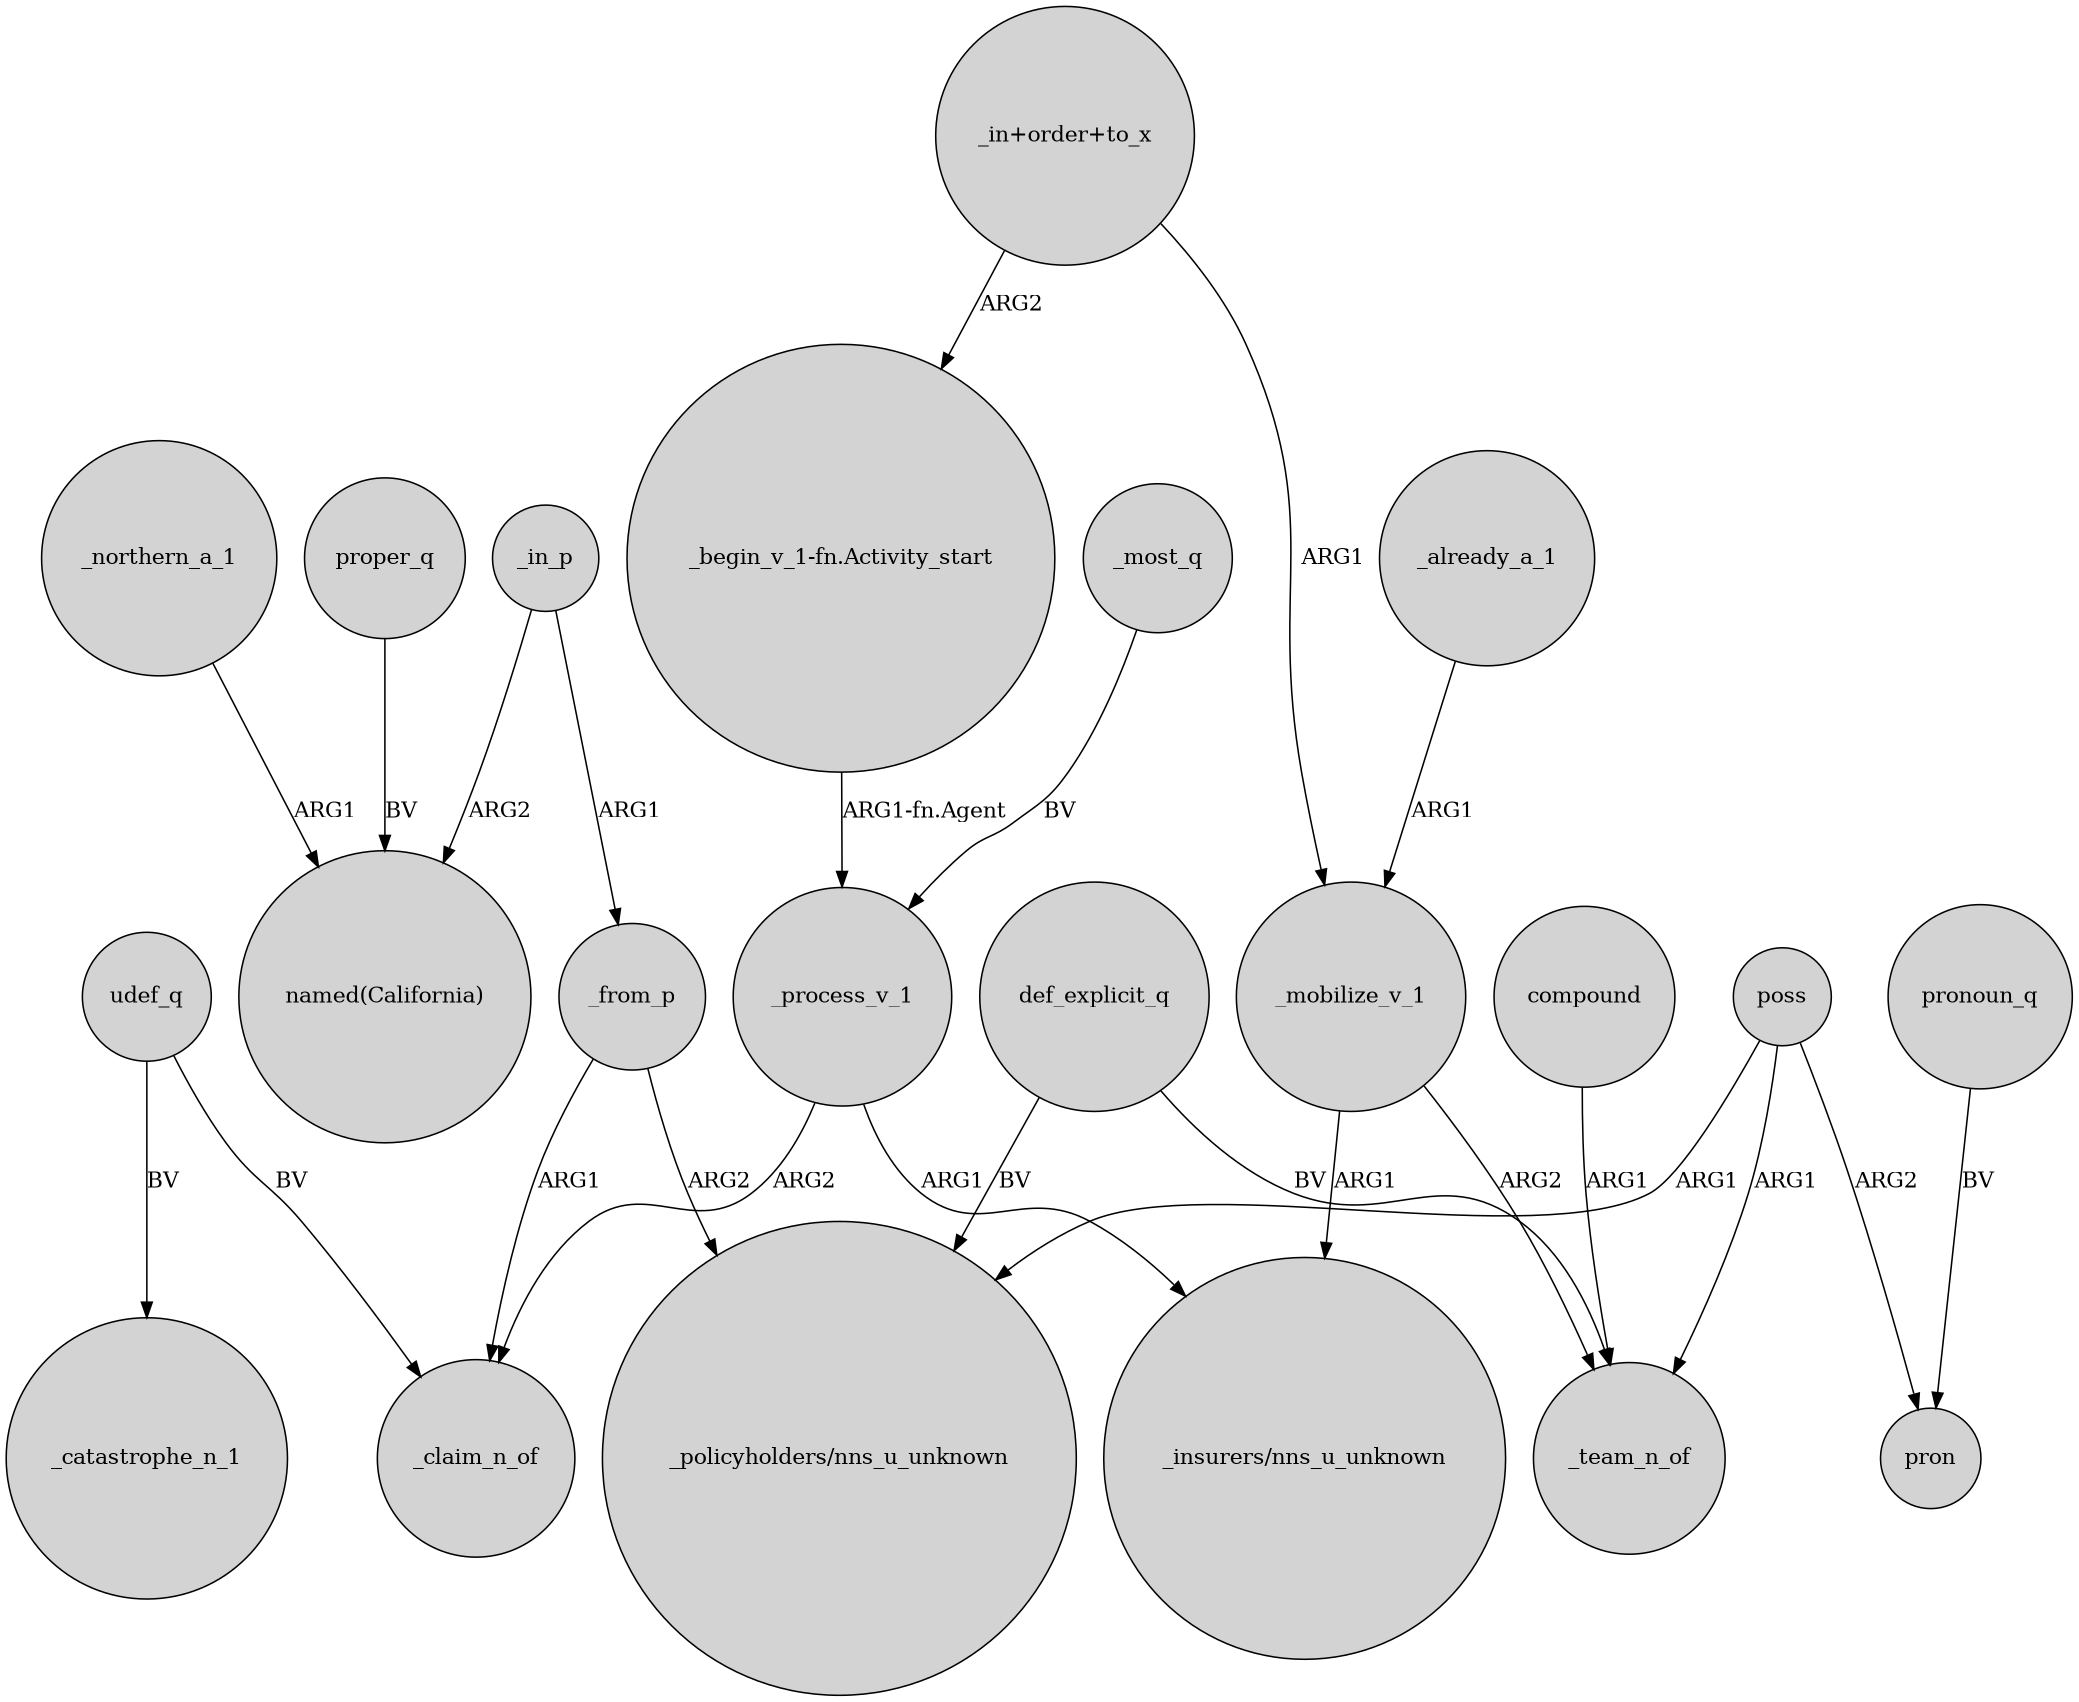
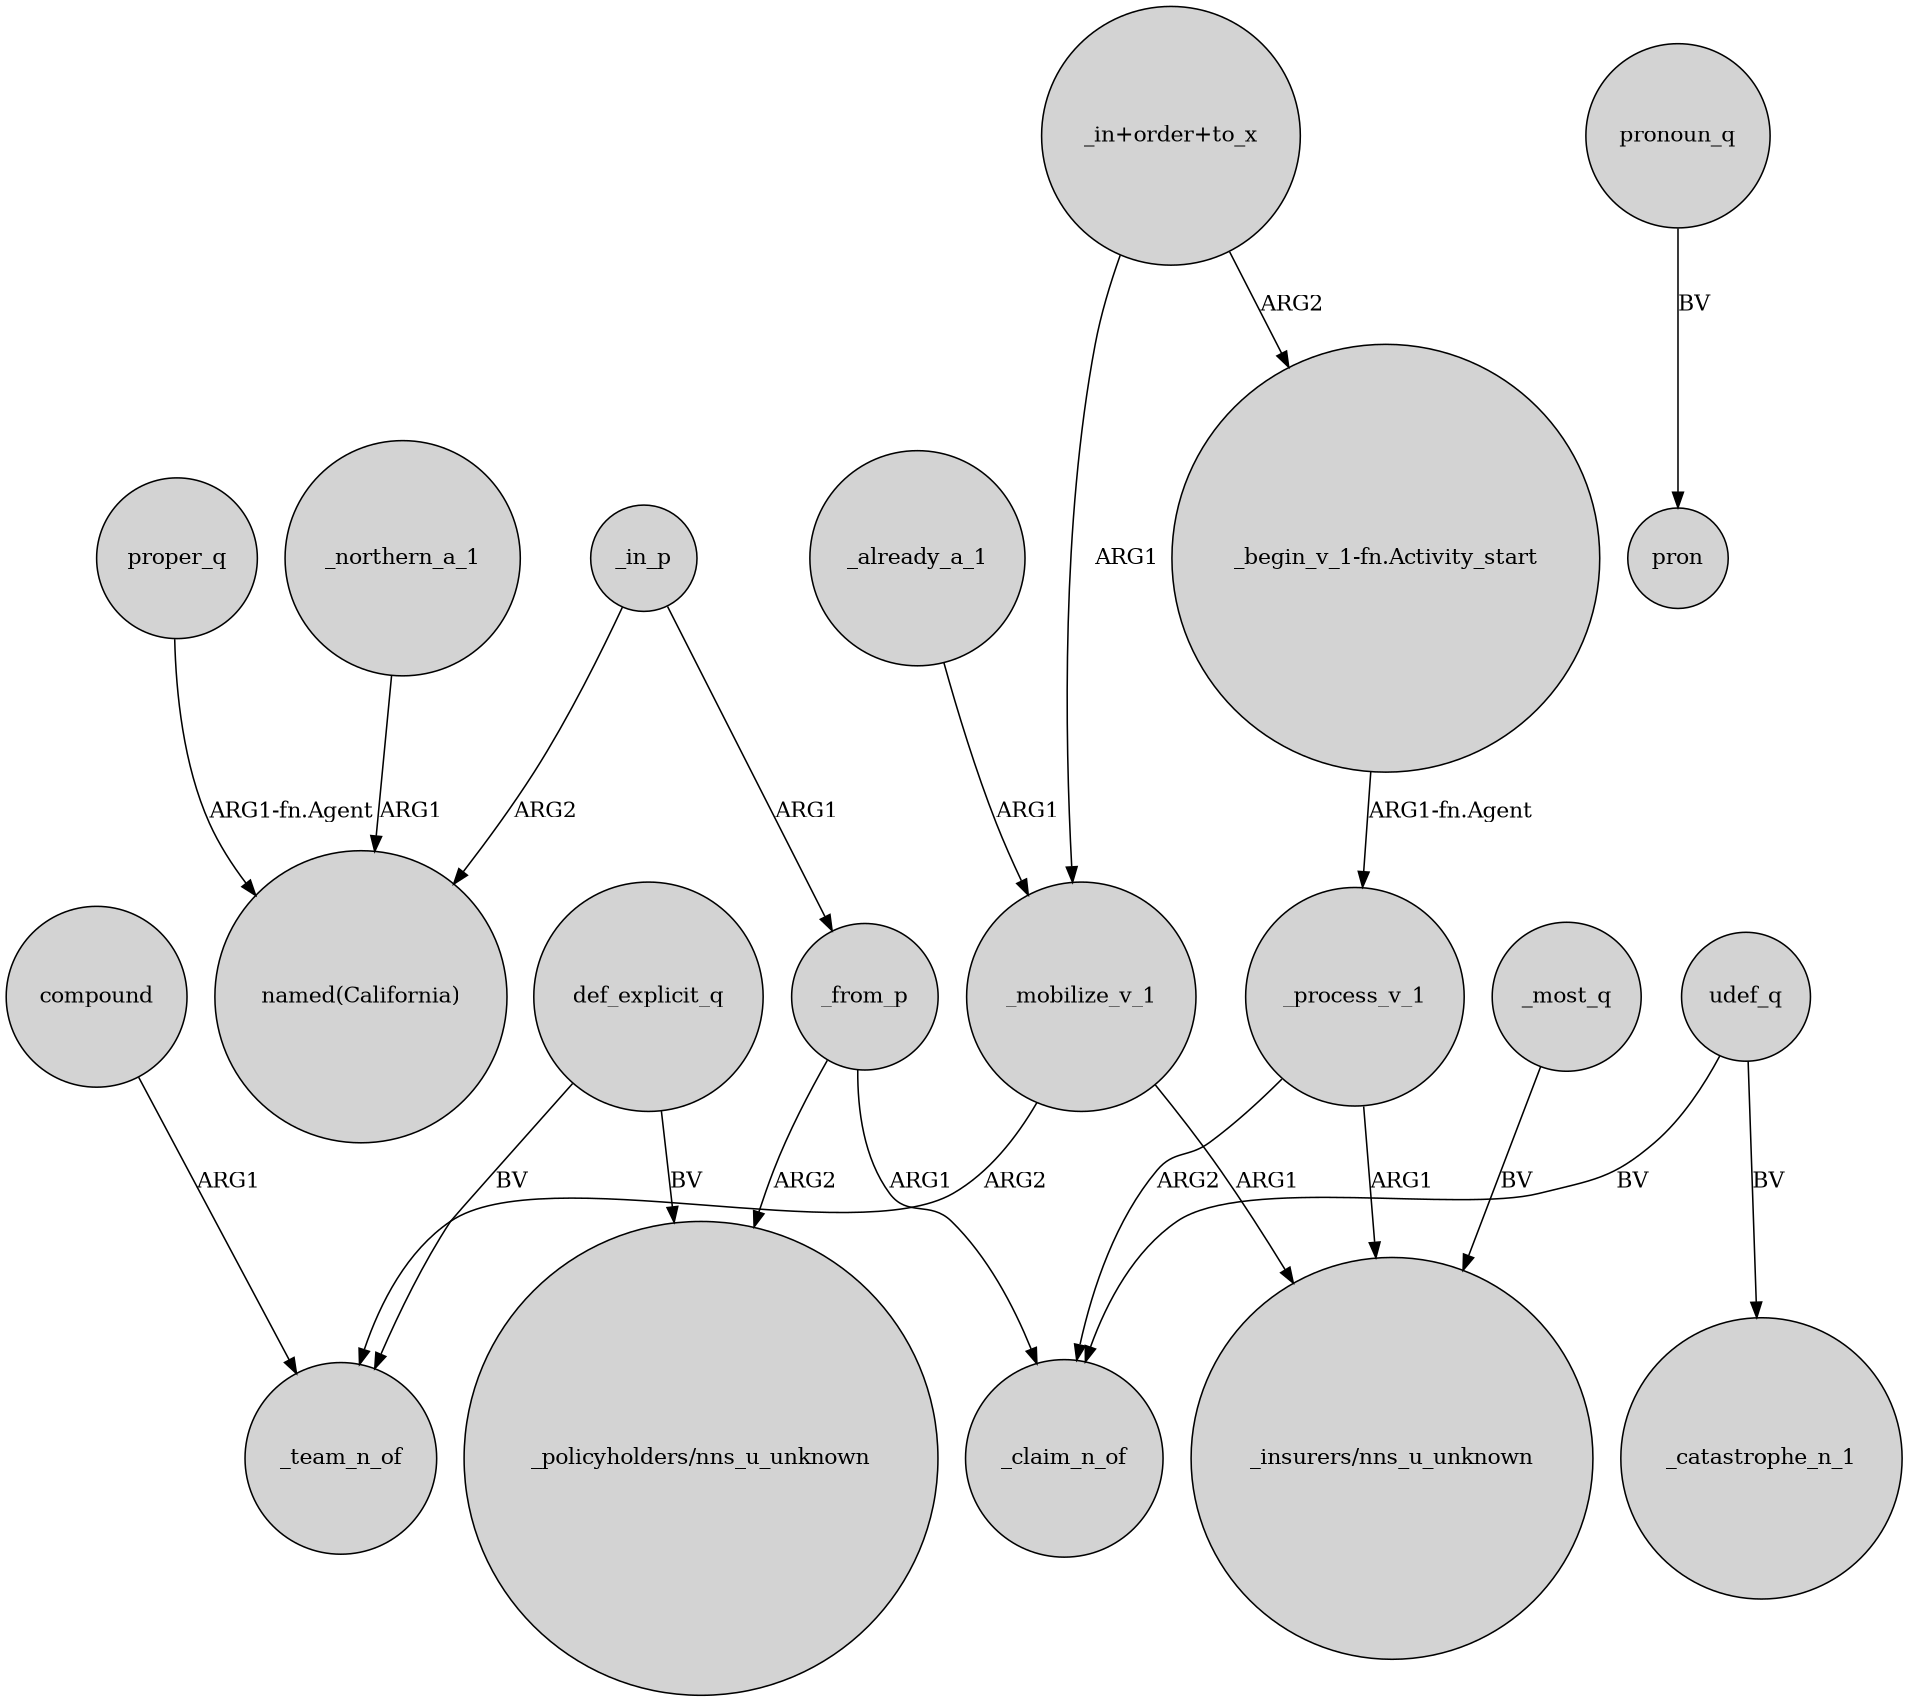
(1057, 787) -> (1505, 1161)
(401, 812) -> (291, 812)
(1782, 997) -> none
